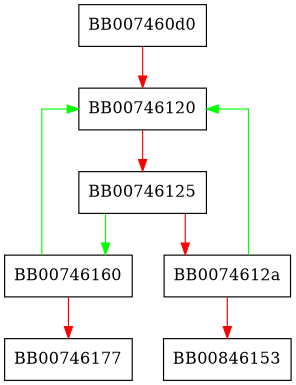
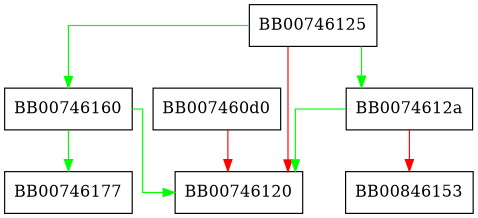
(143, 145) -> (288, 103)
(185, 228) -> (362, 61)
(68, 312) -> (68, 145)
